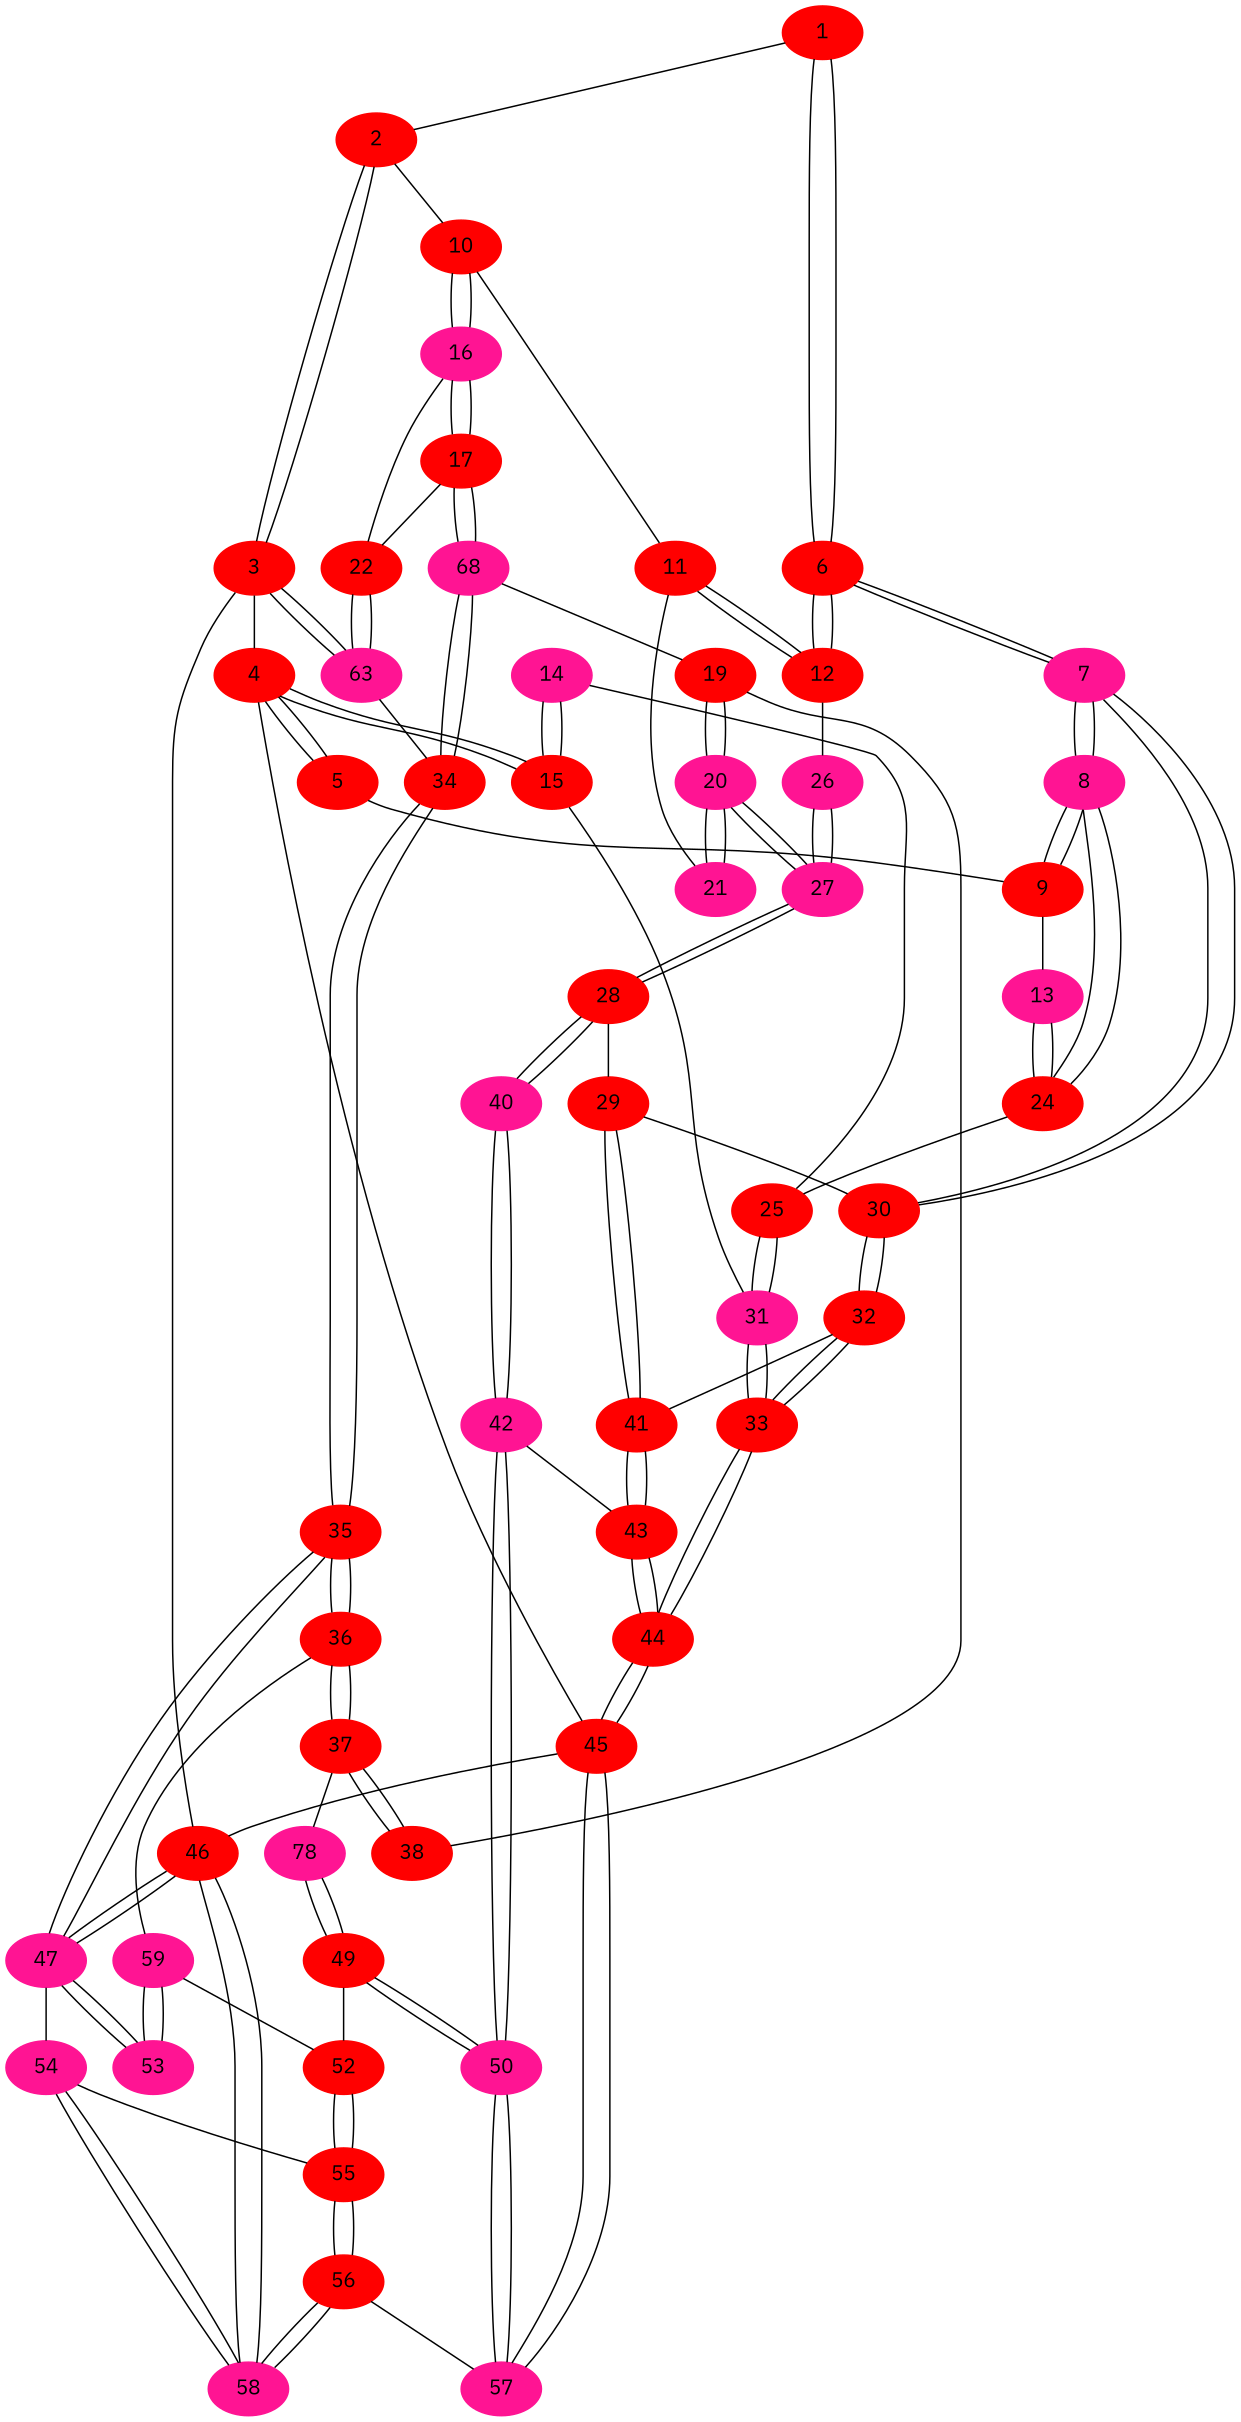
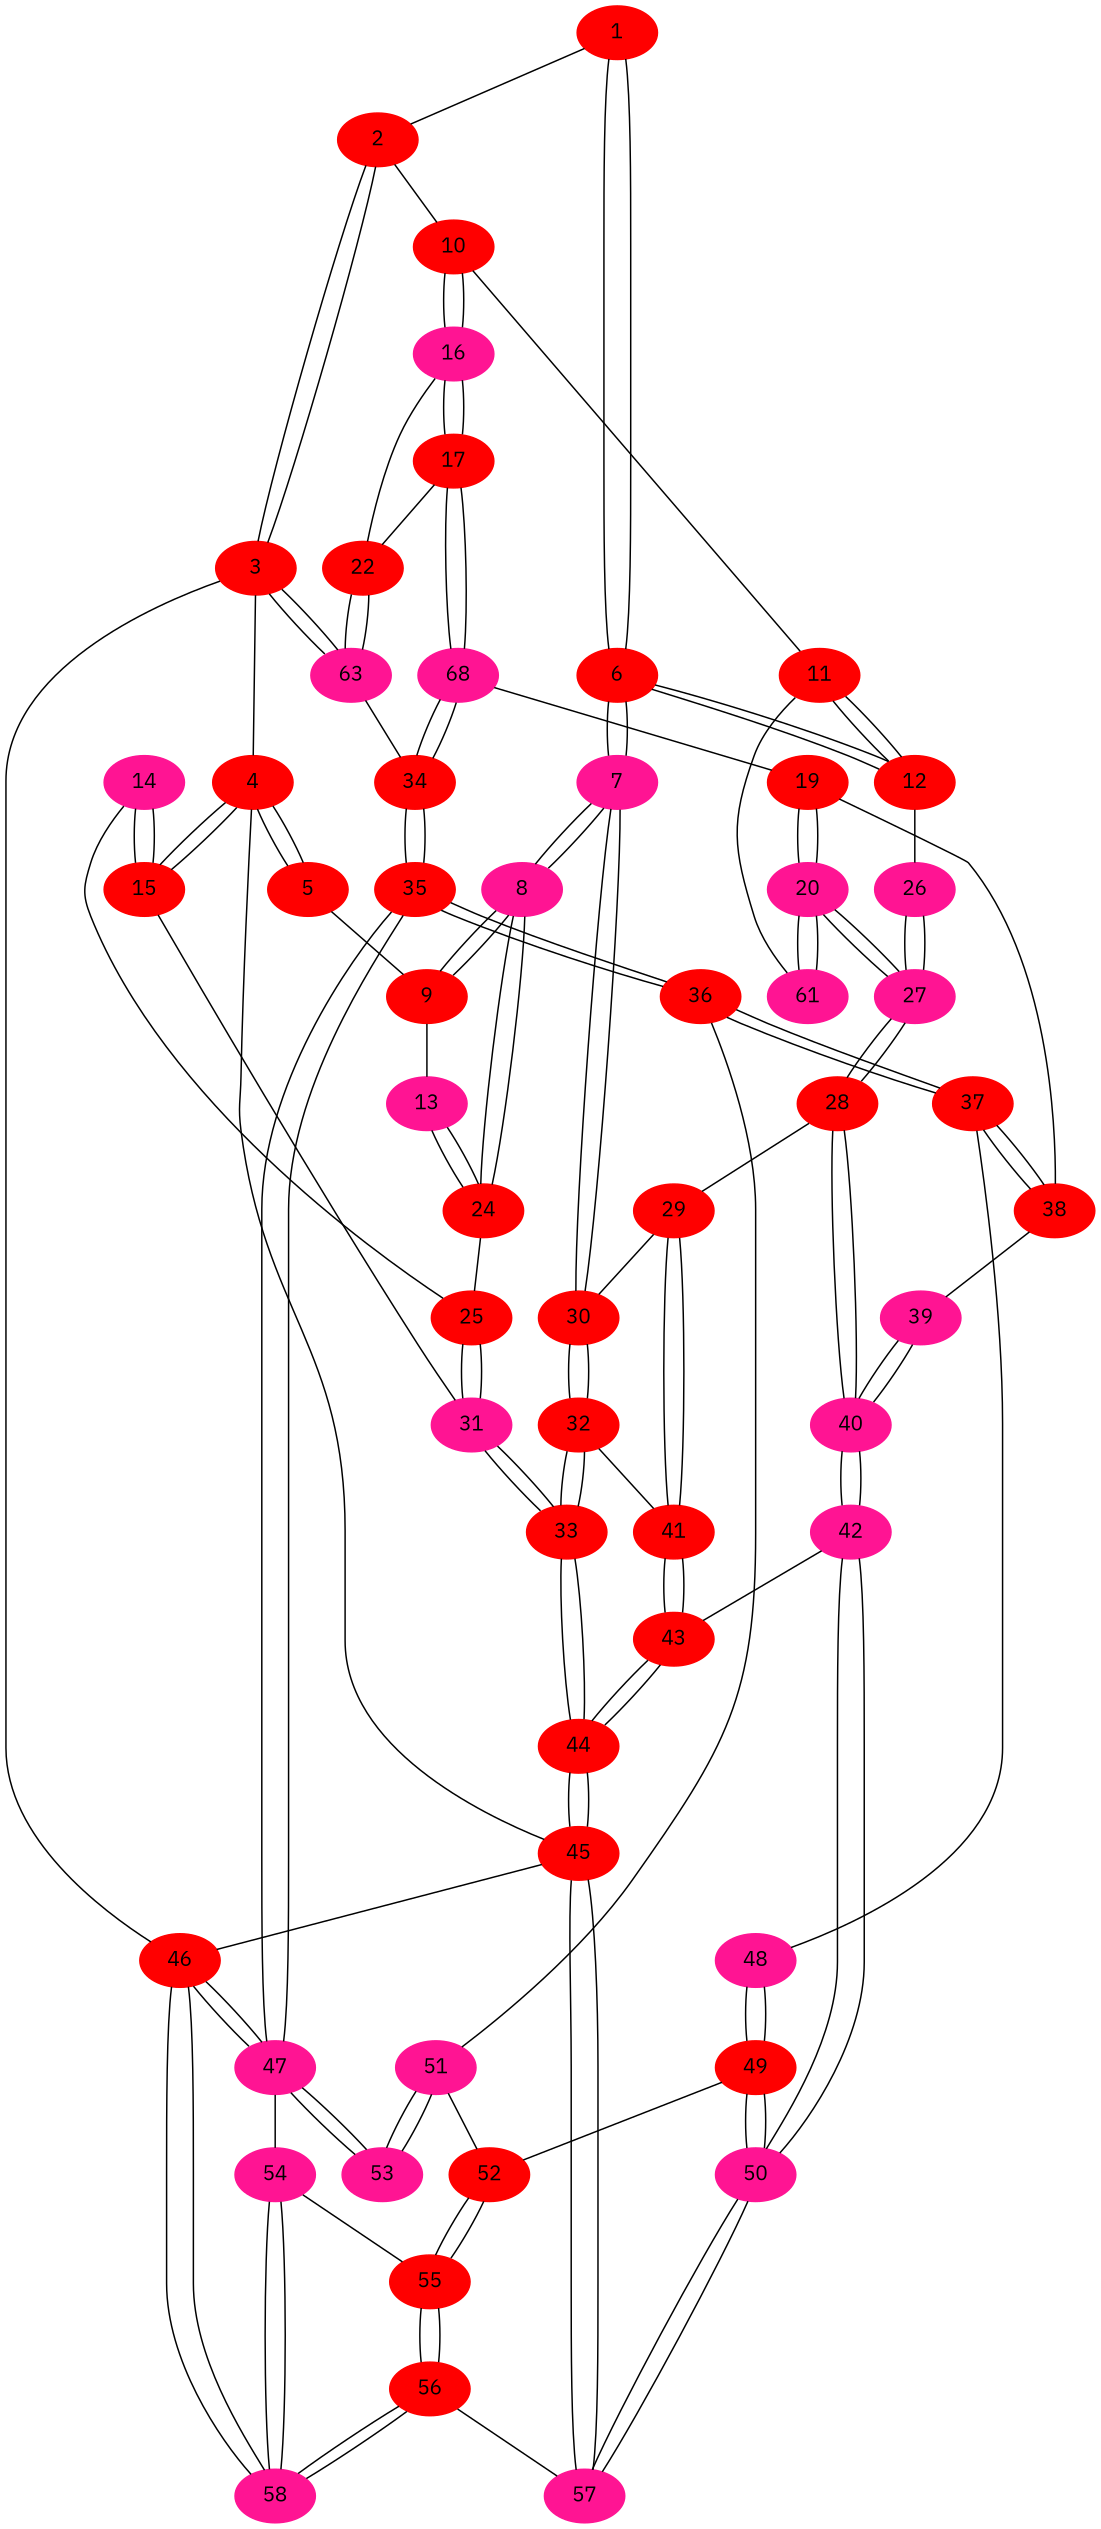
(715, 890) -> (808, 997)
none -> (921, 1318)
(305, 1853) -> (756, 1961)
(153, 1961) -> (436, 2068)
